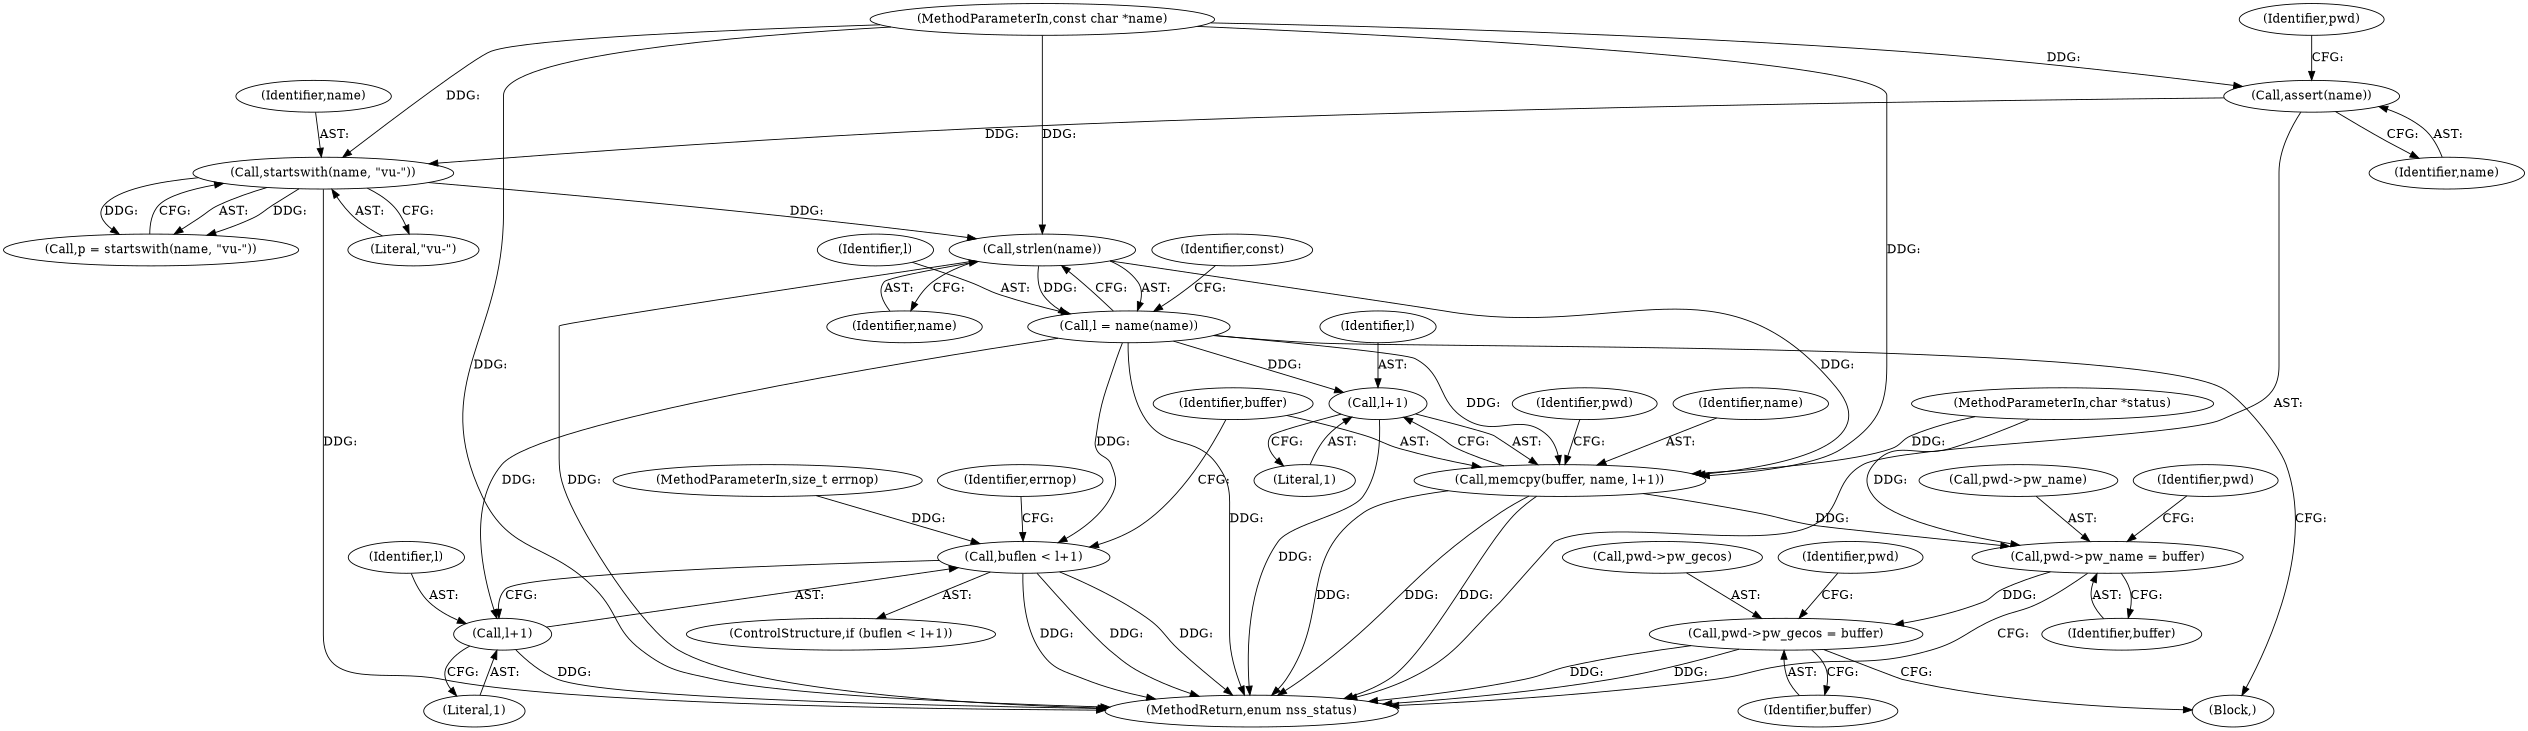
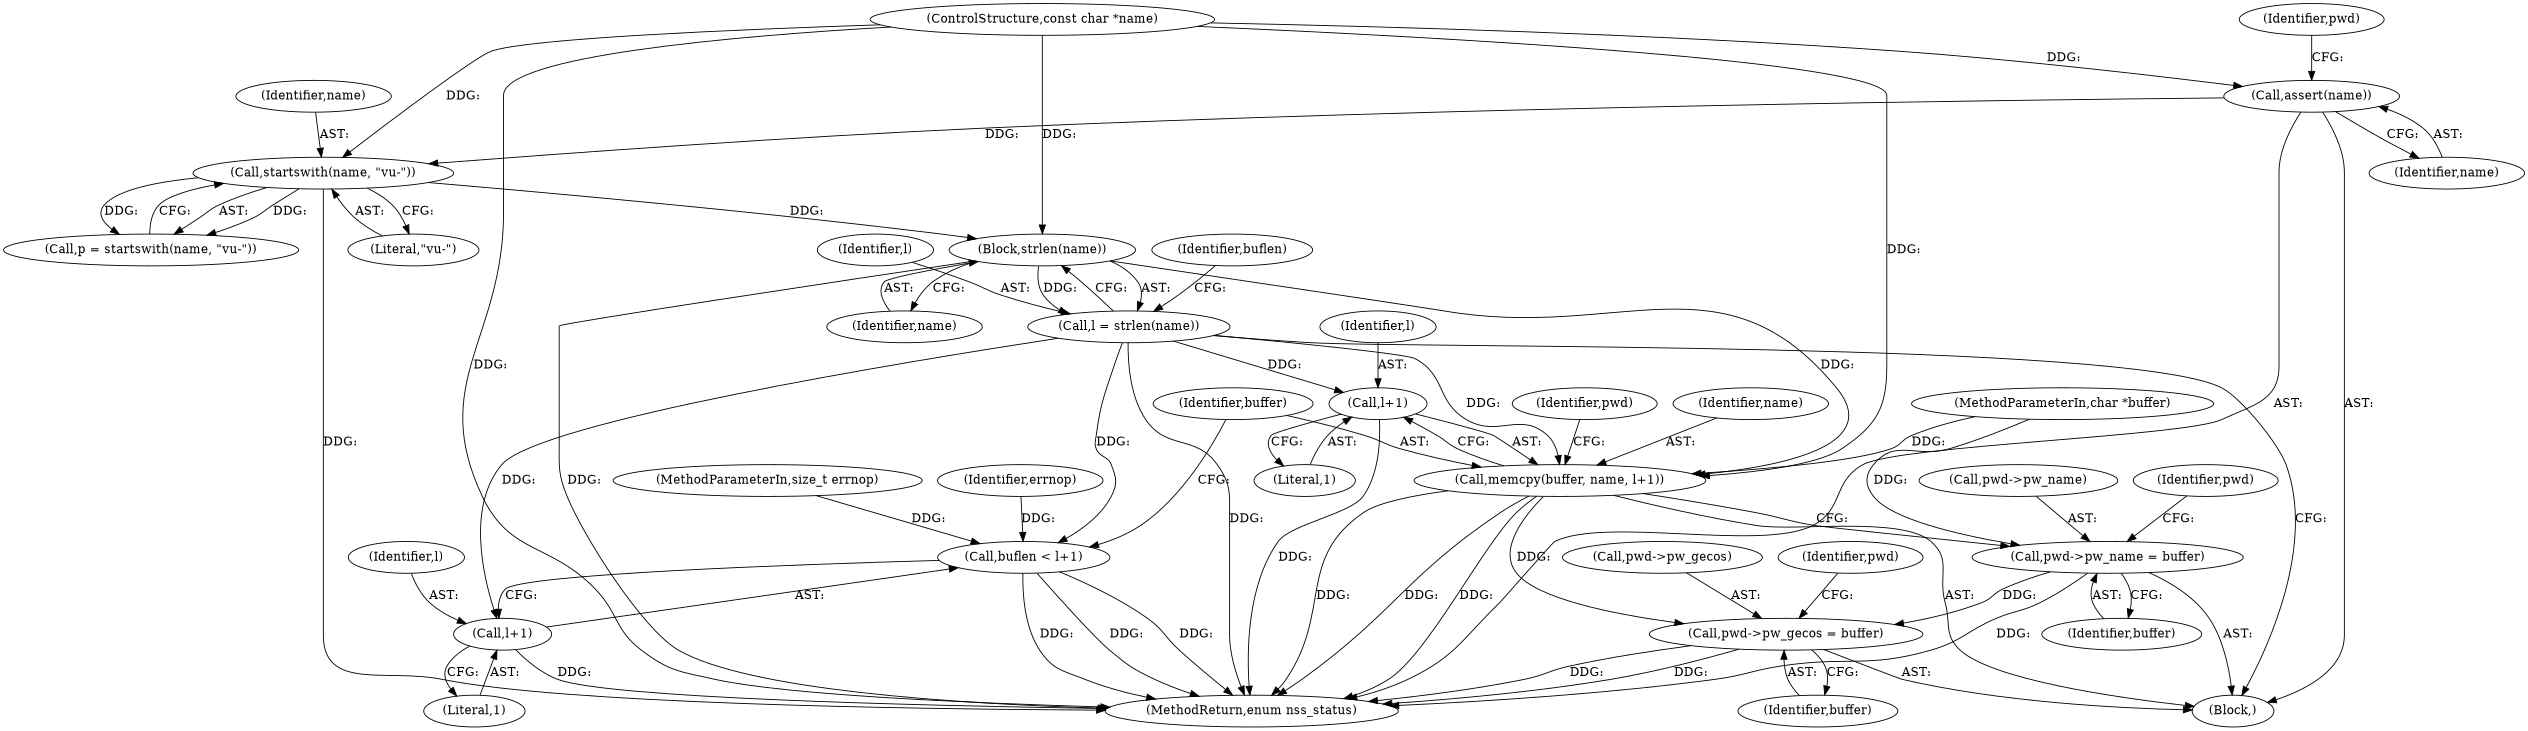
(1042, 19) -> (1042, 19)
(1042, 250) -> (1042, 250)
(1232, 250) -> (1232, 250)
(1129, 327) -> (1129, 327)
(2063, 404) -> (2063, 404)
none -> (2344, 421)
(1040, 519) -> (1040, 519)
(1834, 519) -> (1834, 519)
none -> (1939, 552)
none -> (1550, 594)
none -> (2208, 616)
(841, 634) -> none
(2015, 634) -> (2015, 634)
(1919, 673) -> (1919, 673)
